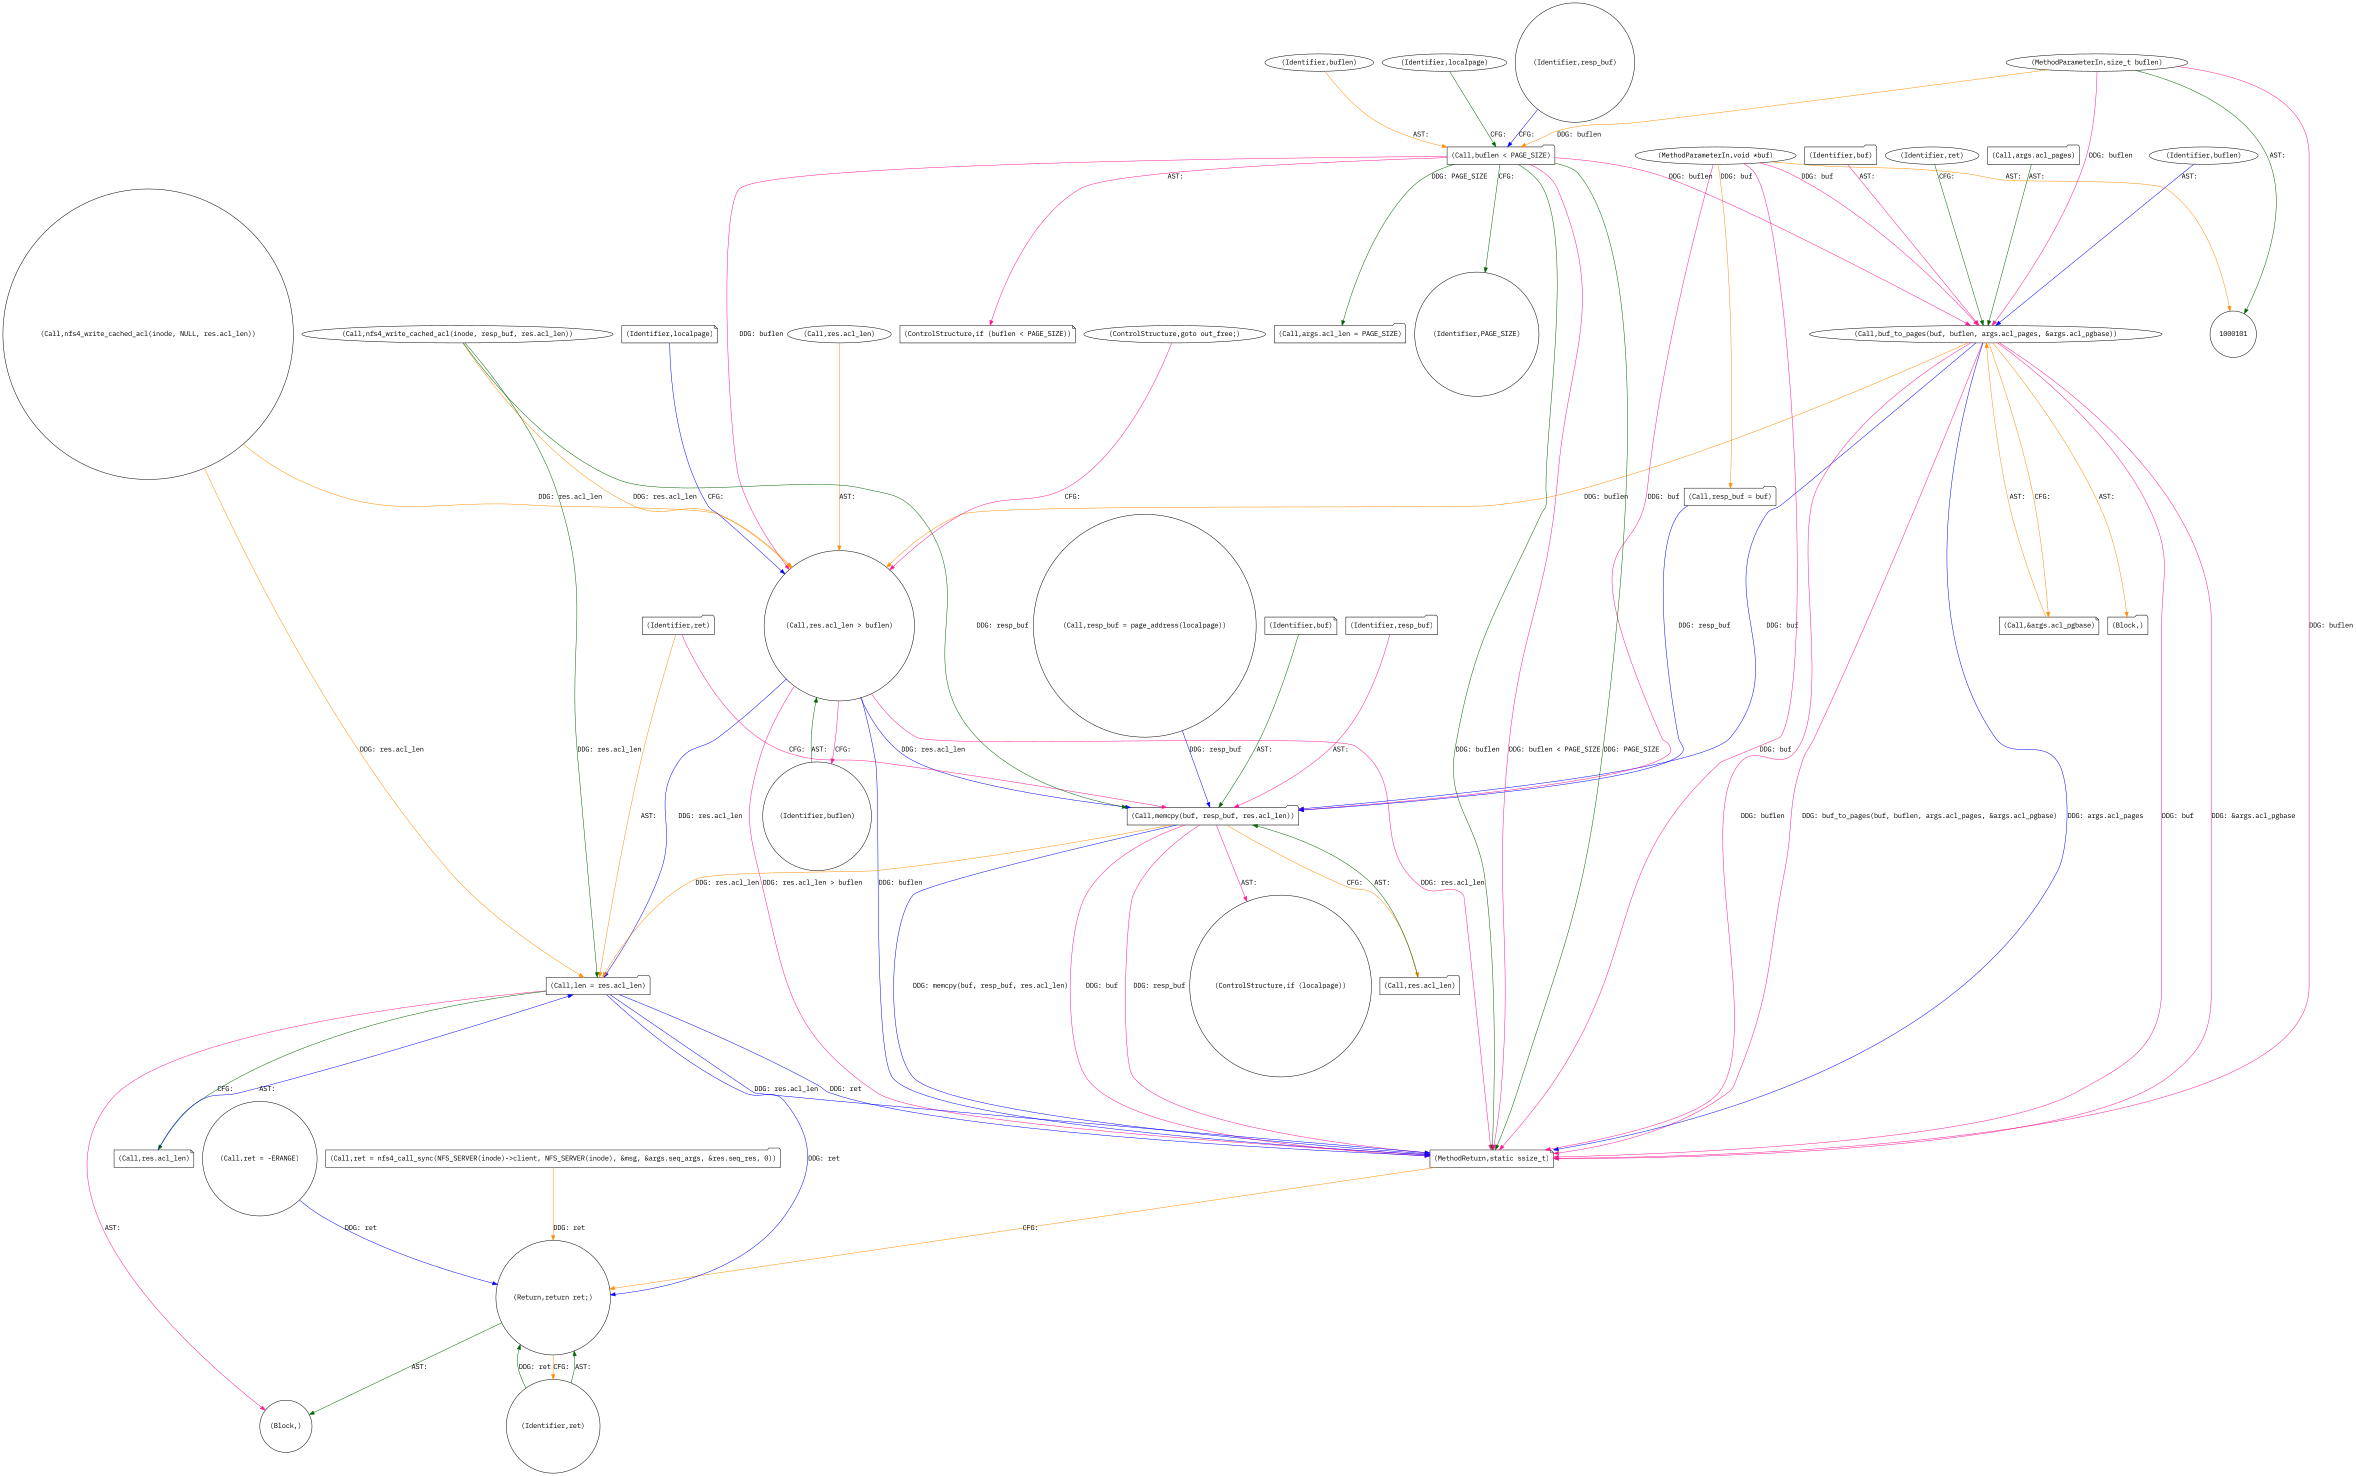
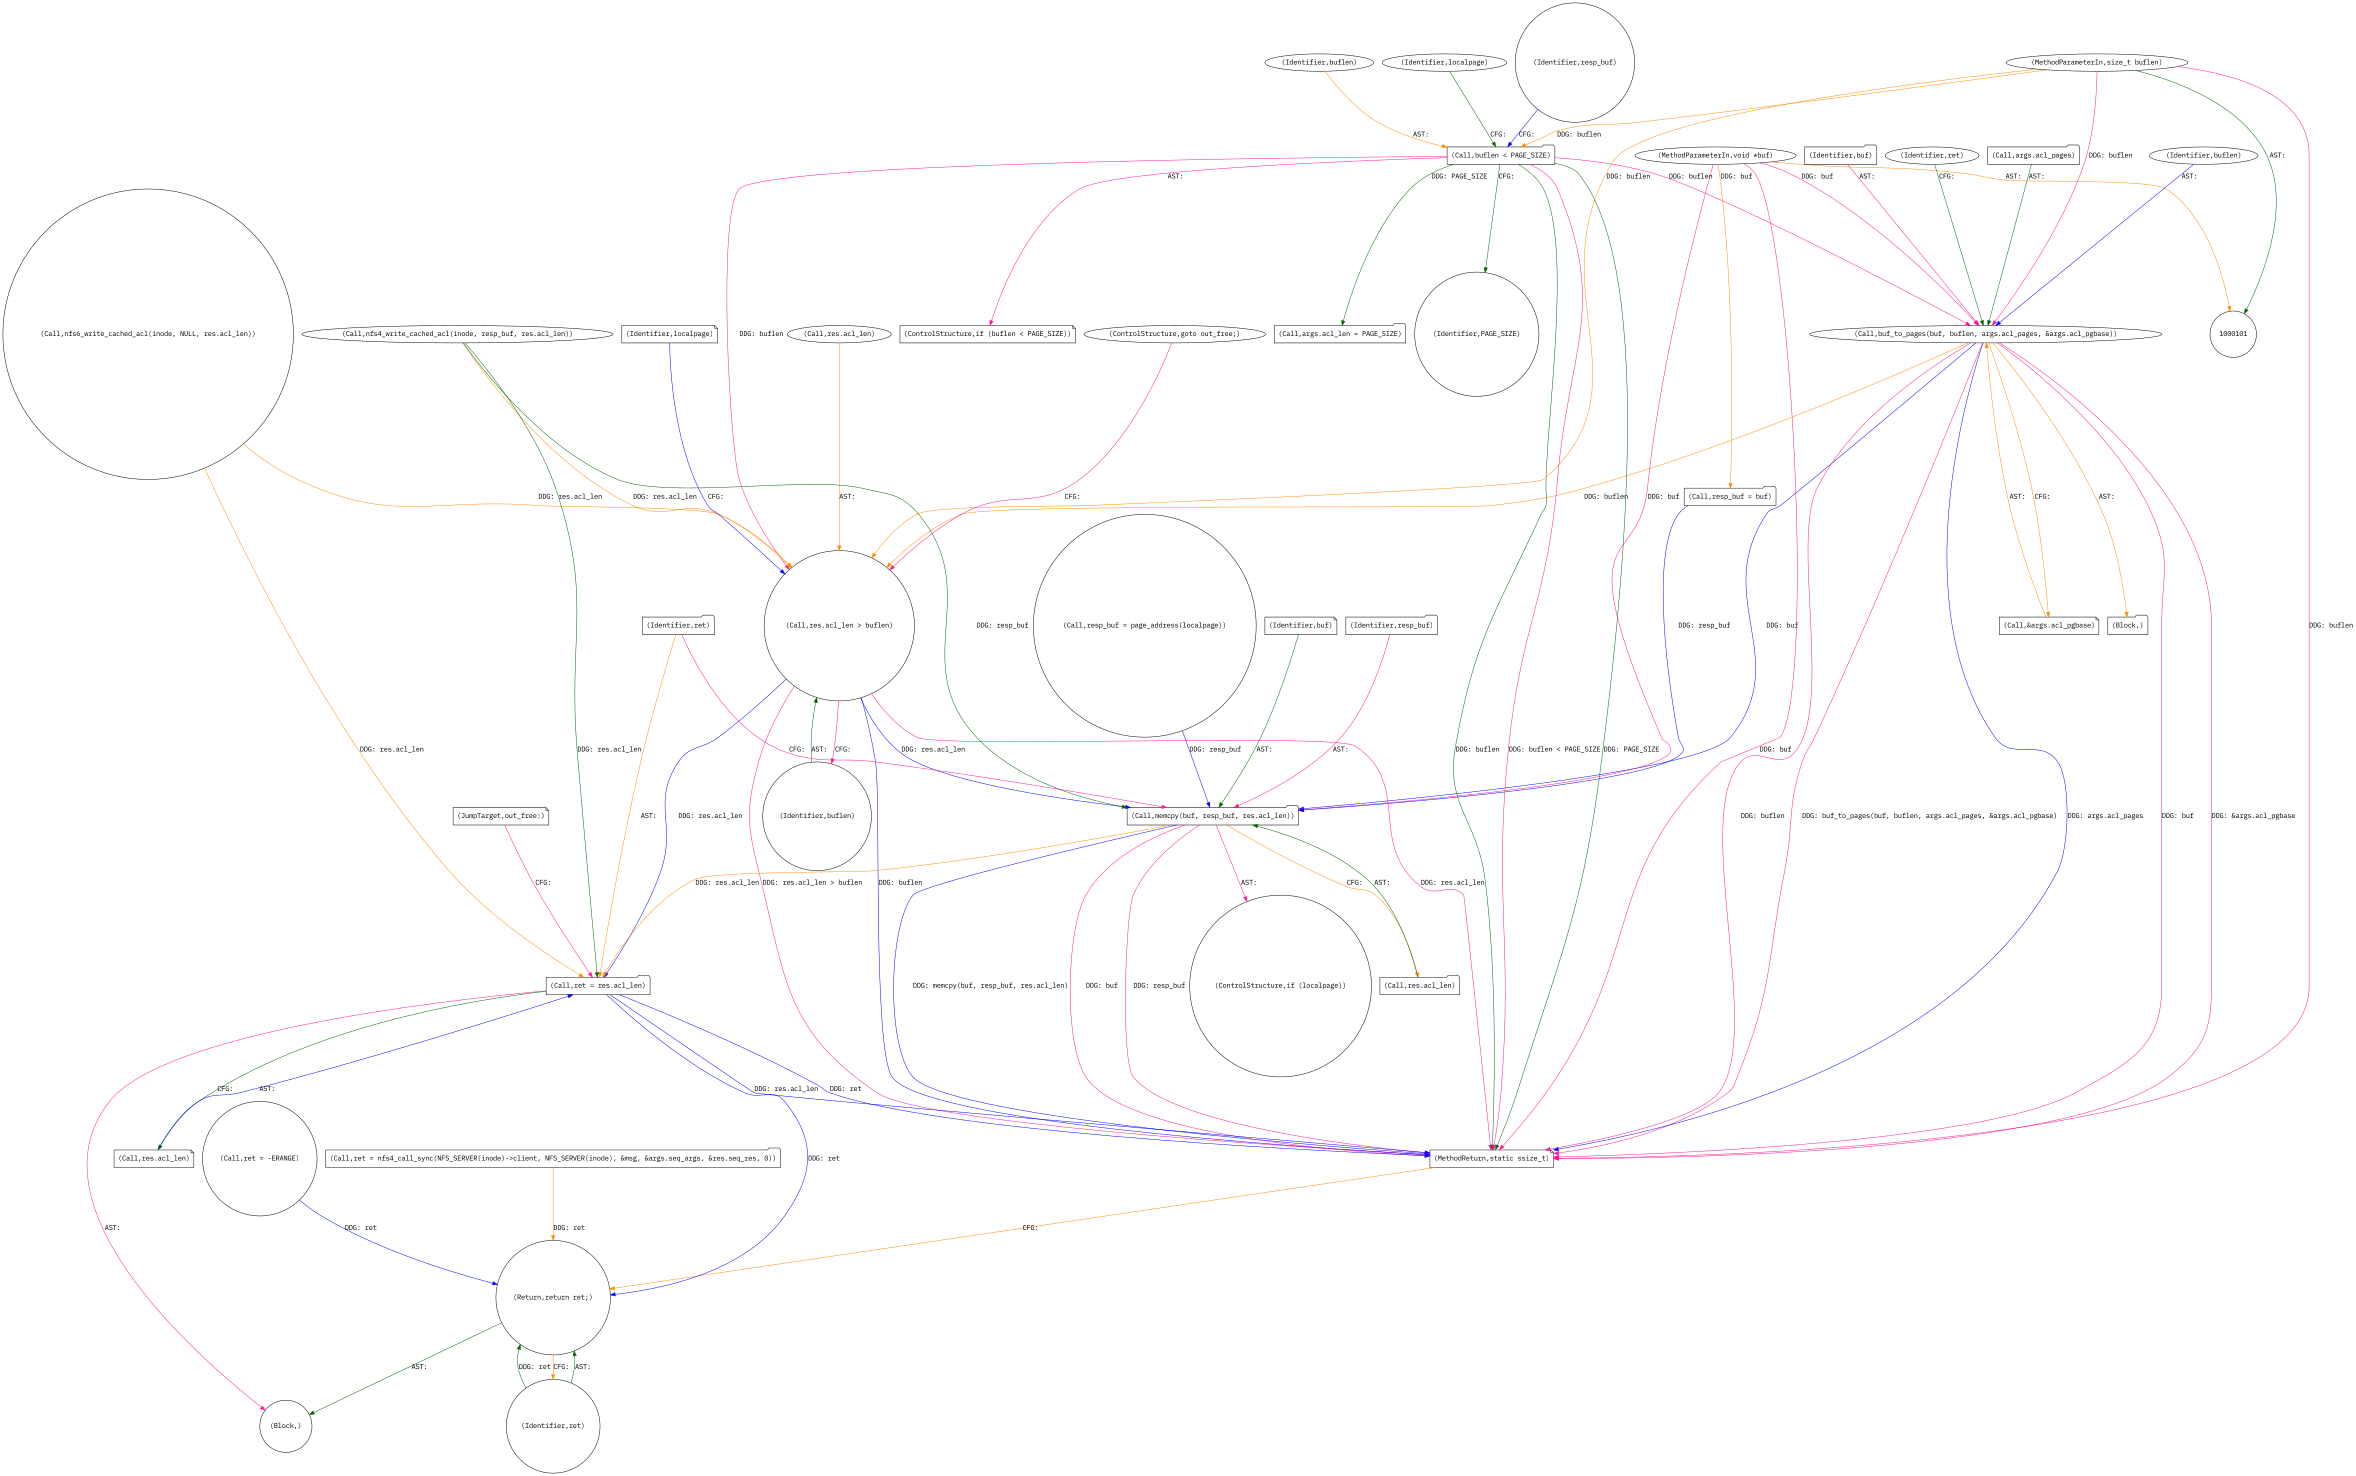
(148, 334) -> (148, 334)
none -> (1573, 446)
none -> (501, 816)
(598, 986) -> (598, 986)
